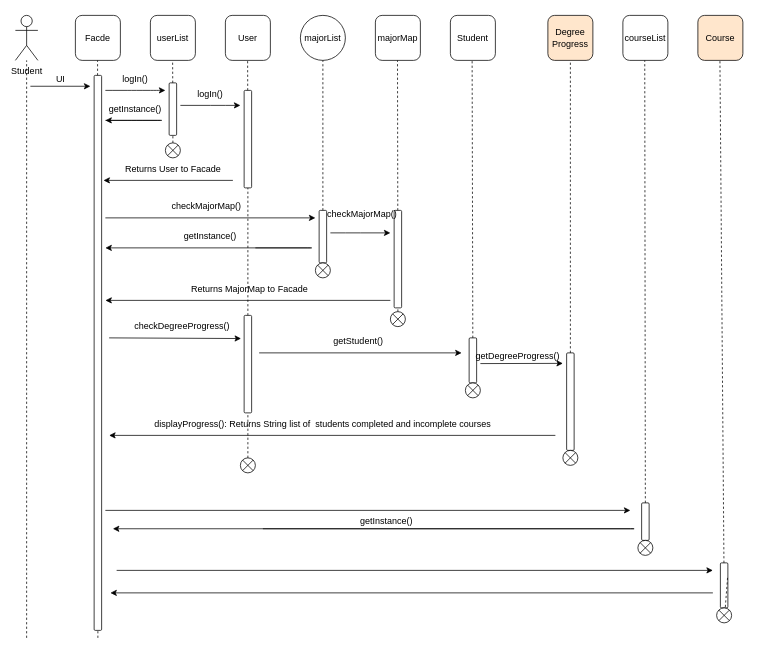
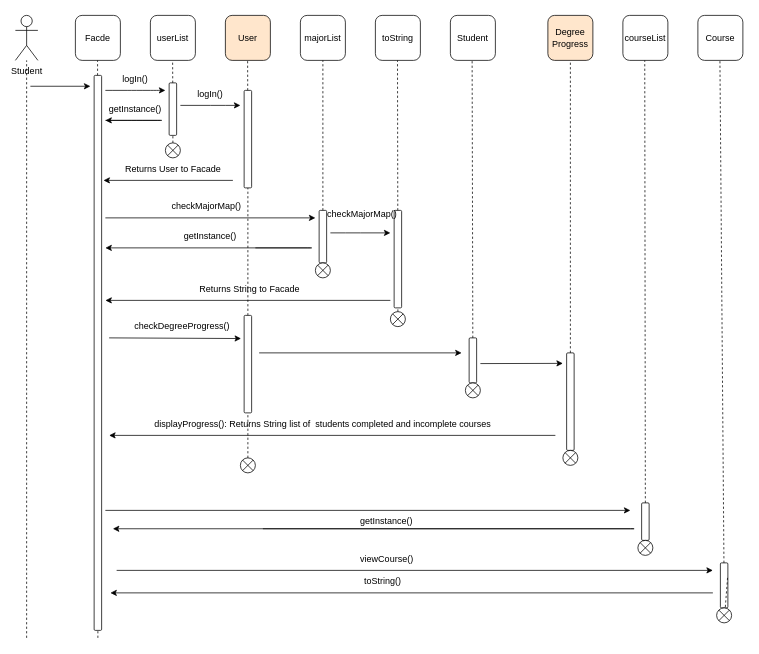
(248, 38) -> (248, 38)
(323, 38) -> (323, 38)
(398, 38) -> (398, 38)
(720, 38) -> (720, 38)
(60, 79) -> none
(250, 289) -> (250, 289)
(359, 342) -> none
(518, 357) -> none
none -> (387, 559)
none -> (383, 582)
